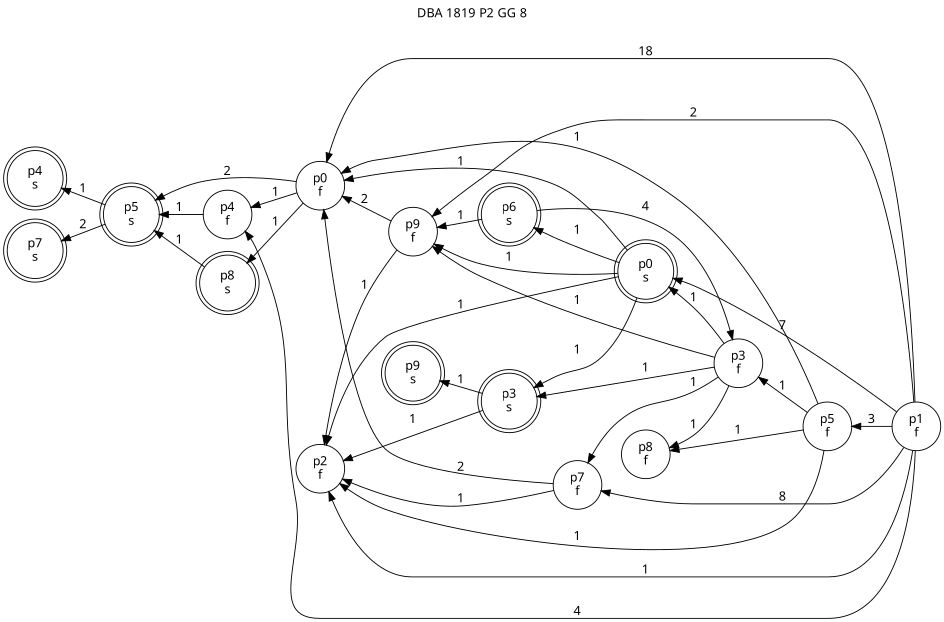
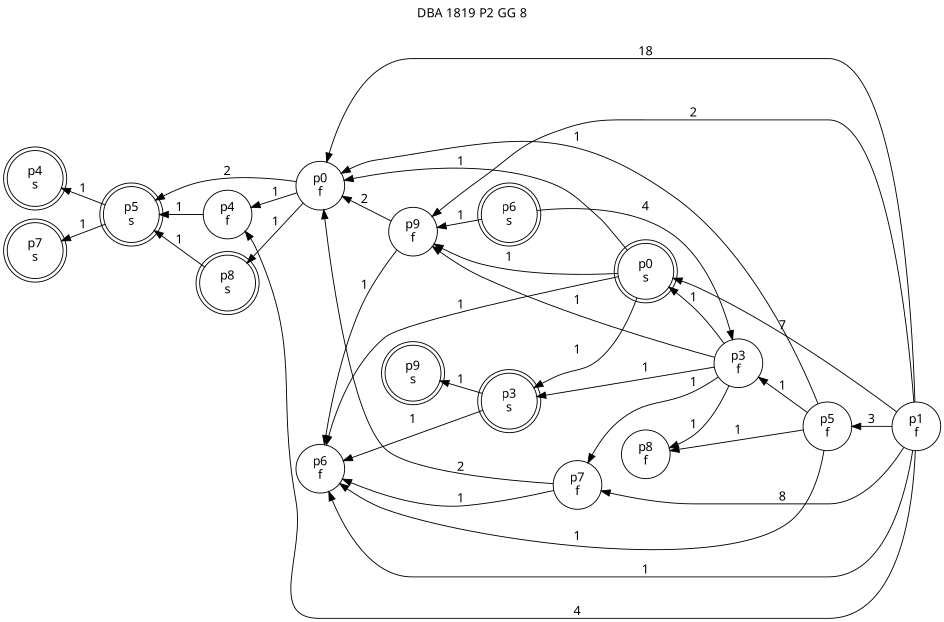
(83, 225) -> (83, 225)
(580, 248) -> none
(320, 469) -> (320, 469)
